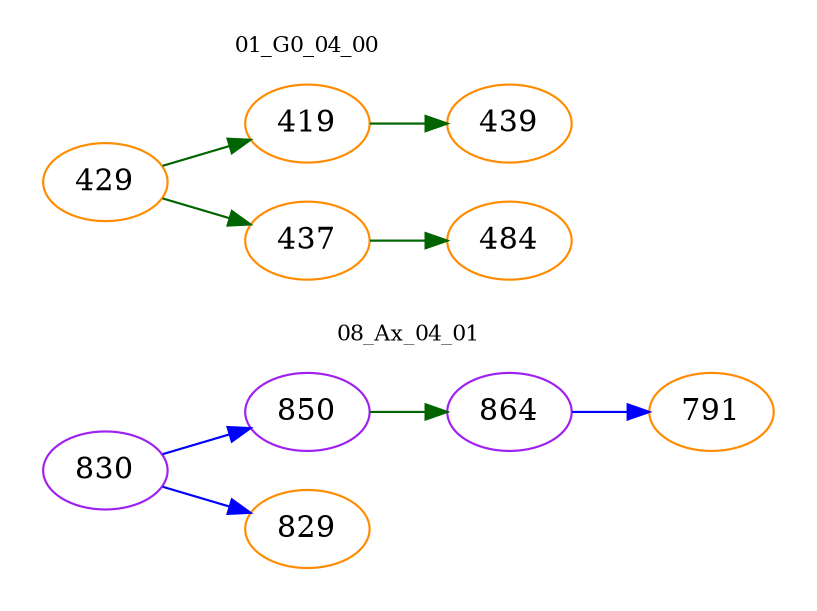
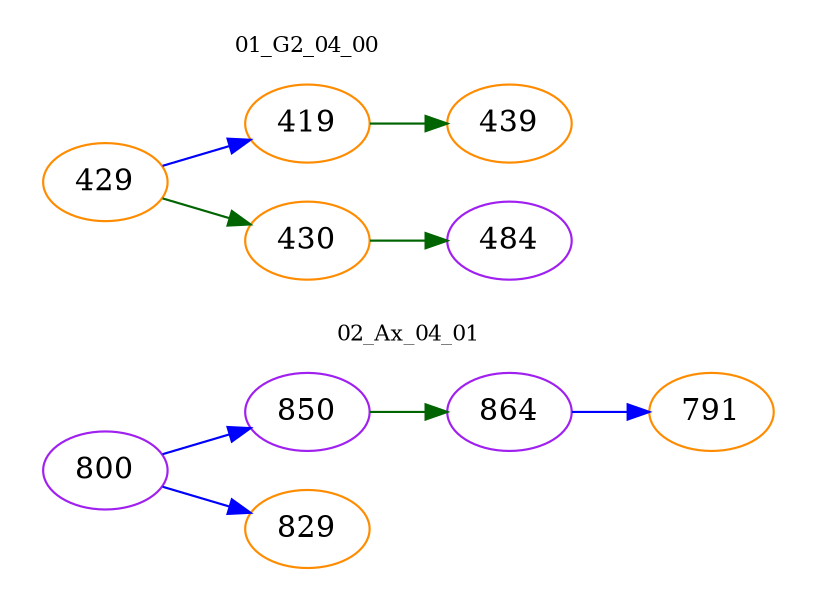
(307, 47) -> (307, 47)
(196, 156) -> (196, 156)
(307, 241) -> (307, 241)
(509, 241) -> (509, 241)
(408, 335) -> (408, 335)
(105, 470) -> (105, 470)
